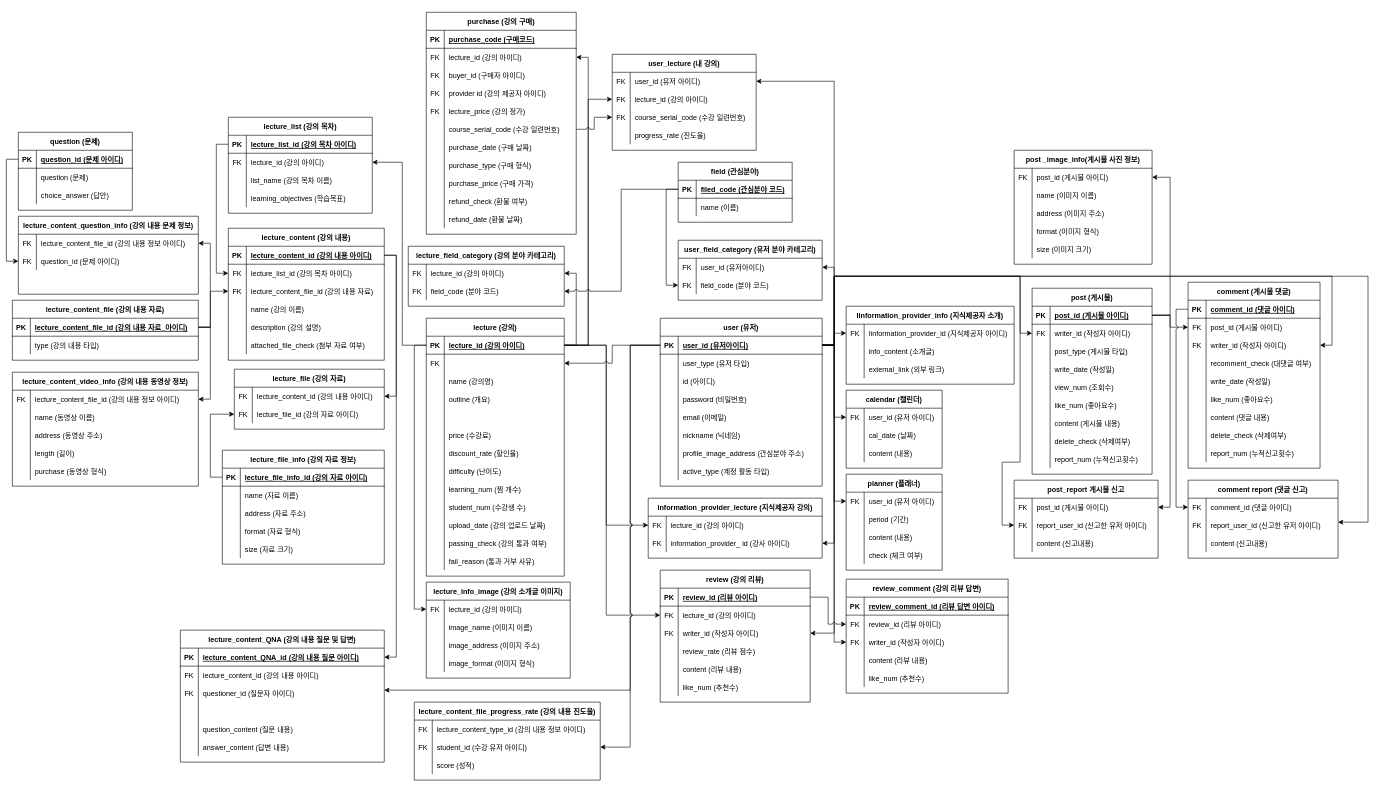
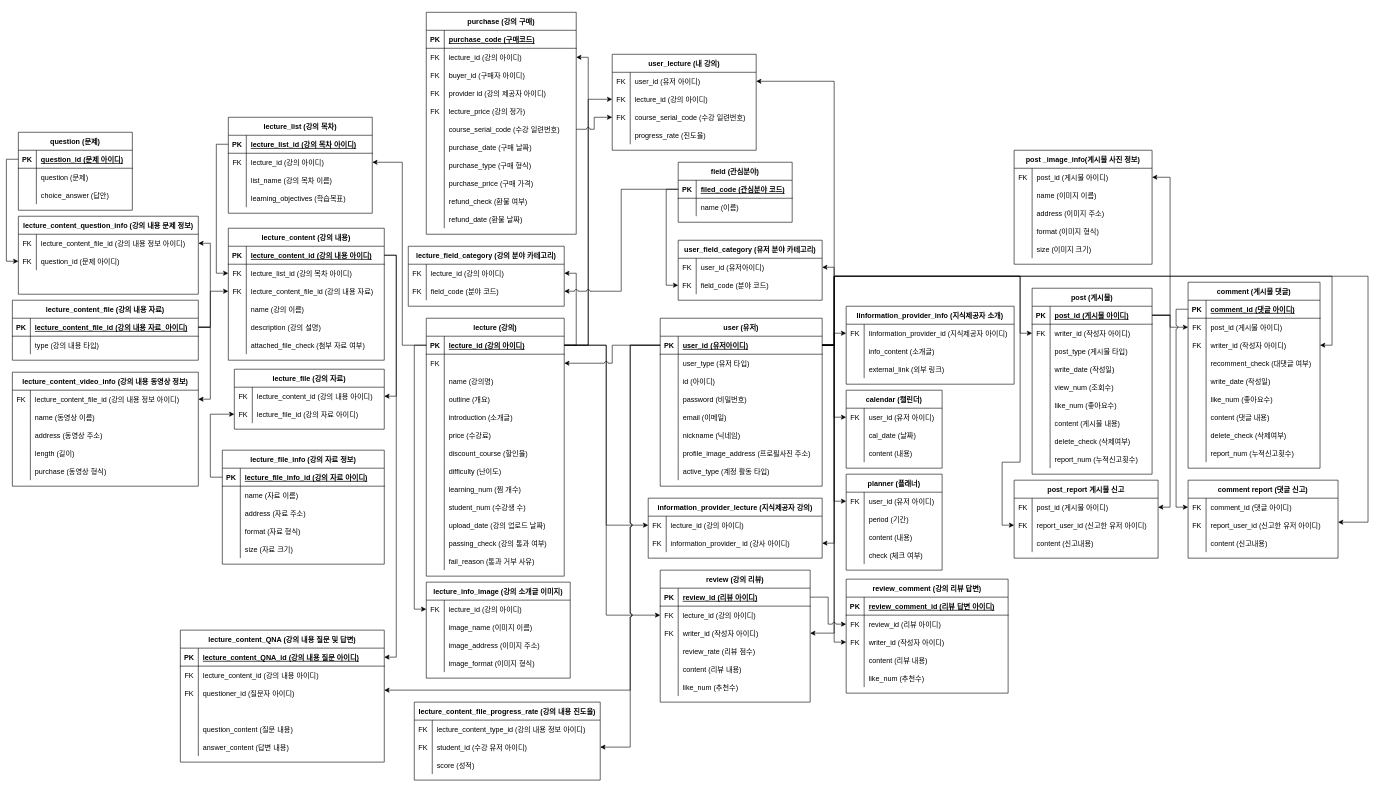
none -> (504, 417)
(490, 454) -> (494, 454)
(750, 454) -> (754, 454)
